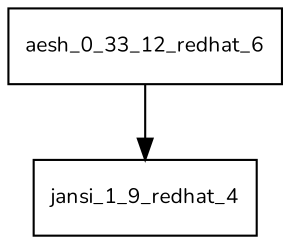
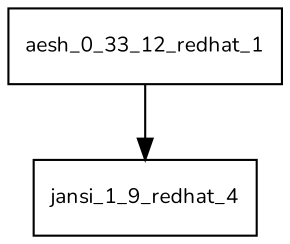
(145, 46) -> (145, 46)
